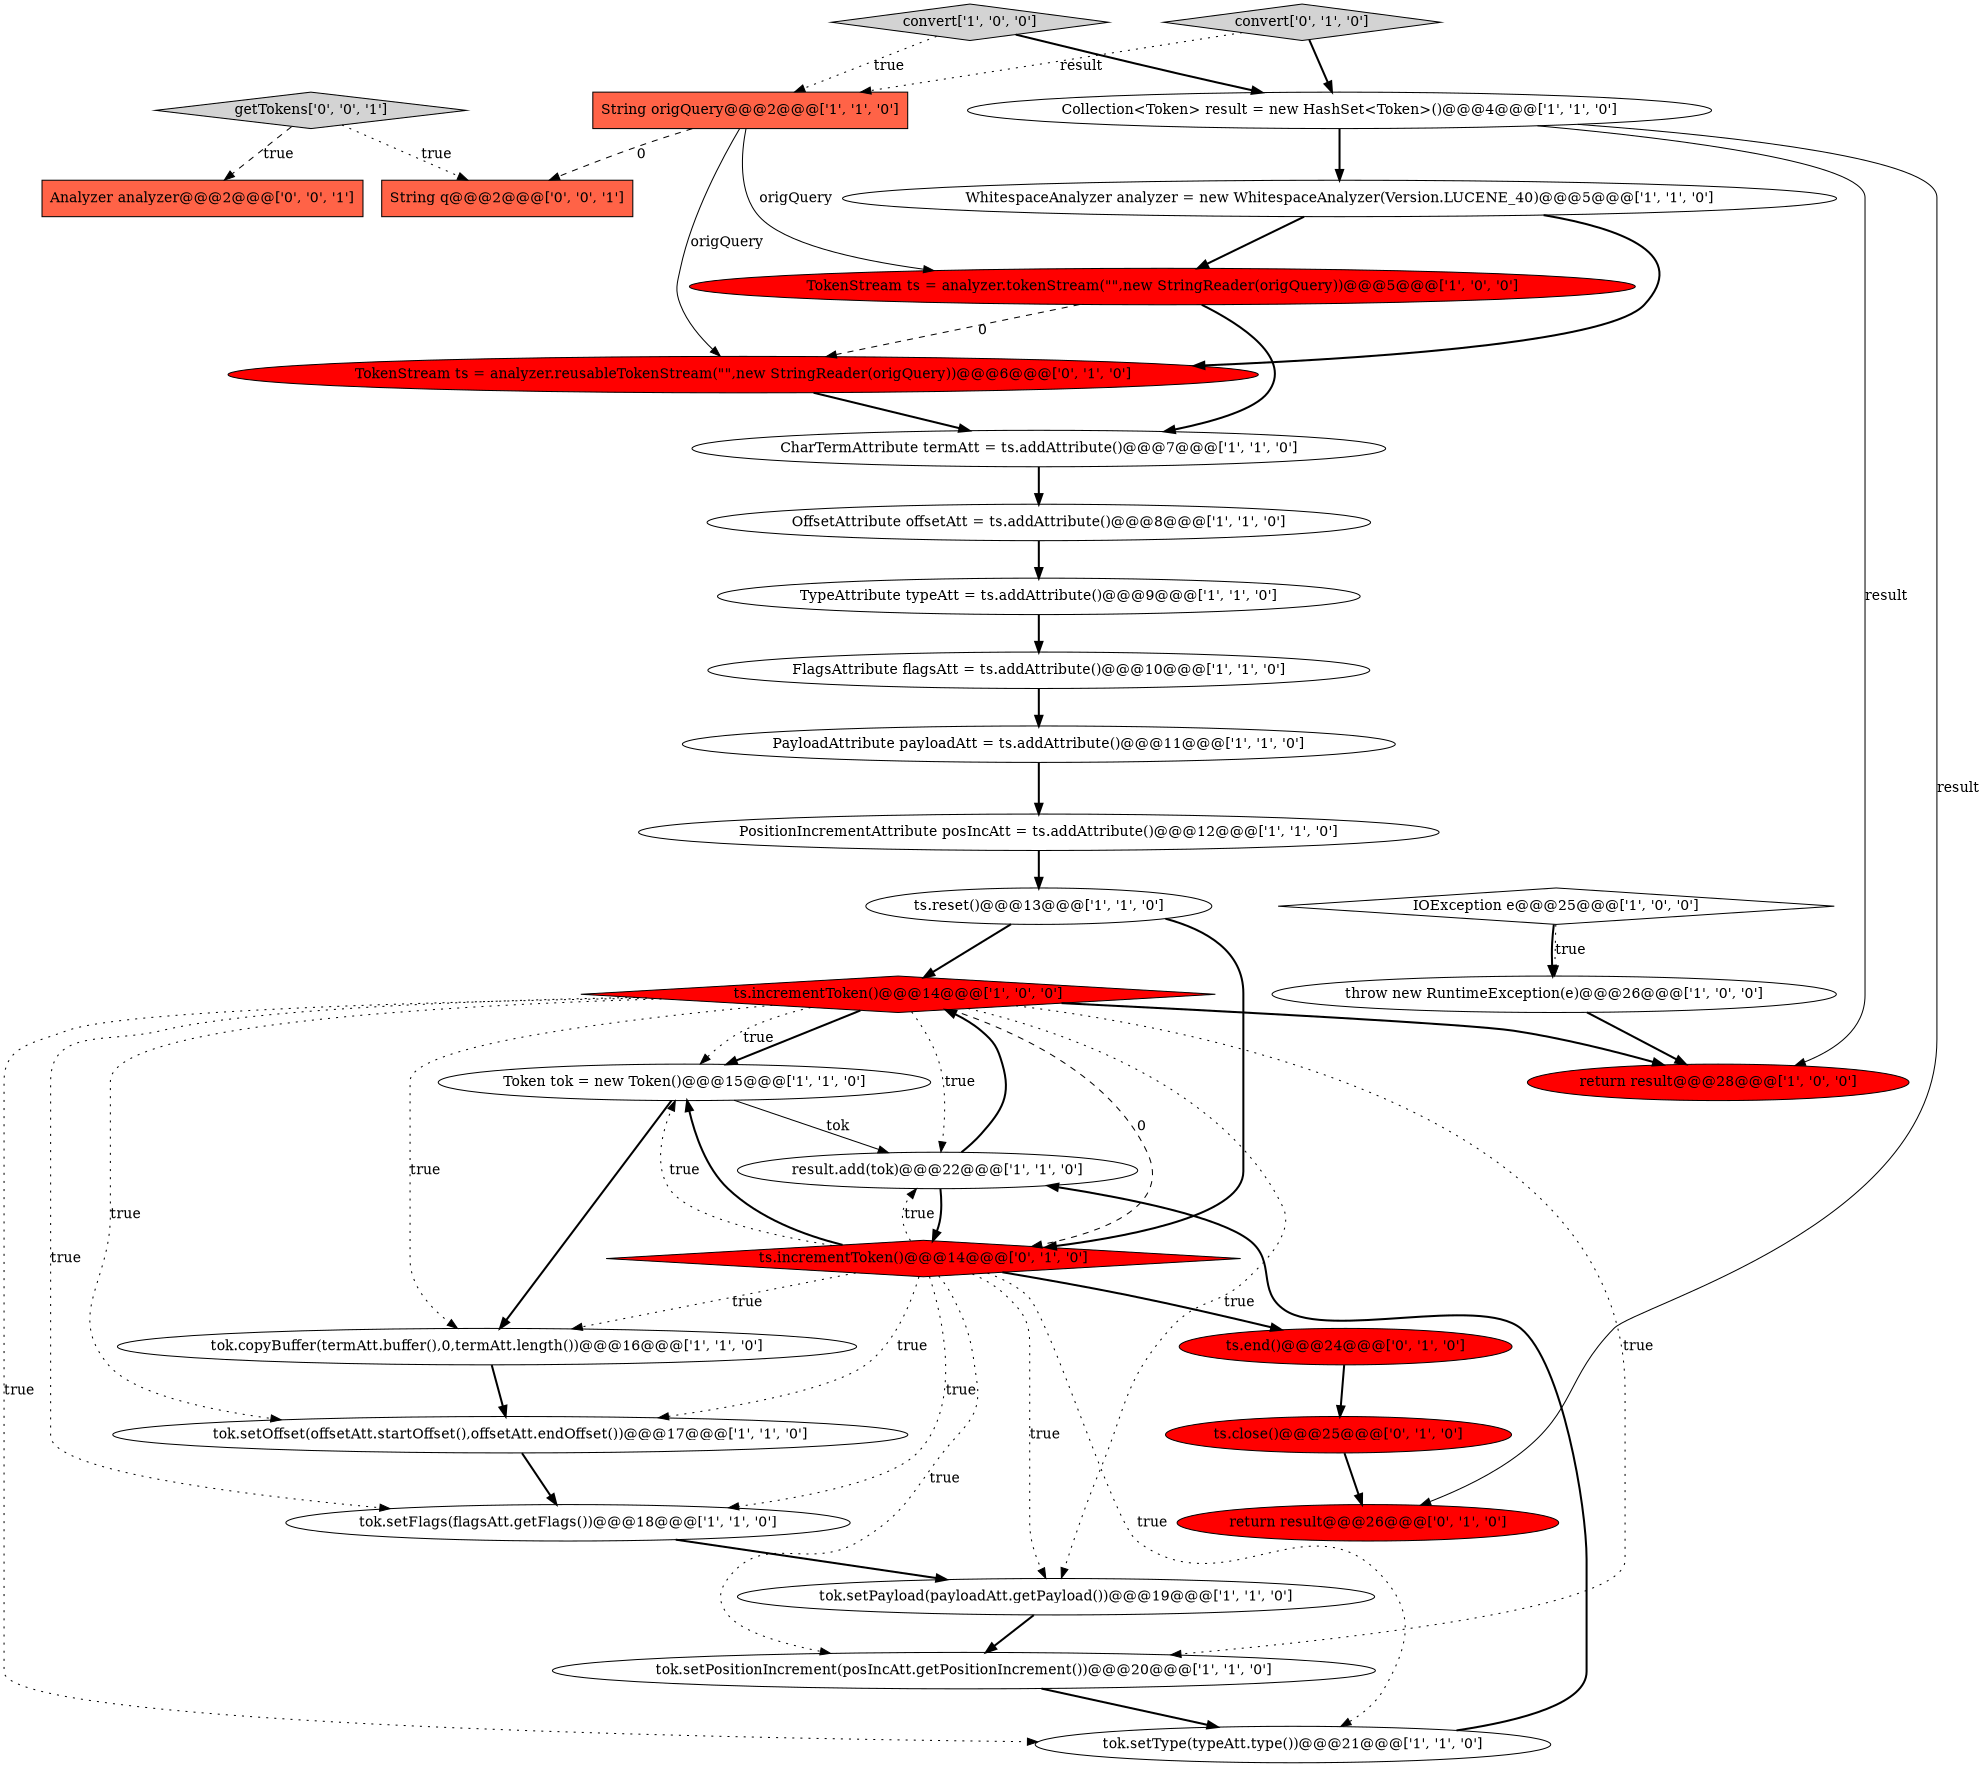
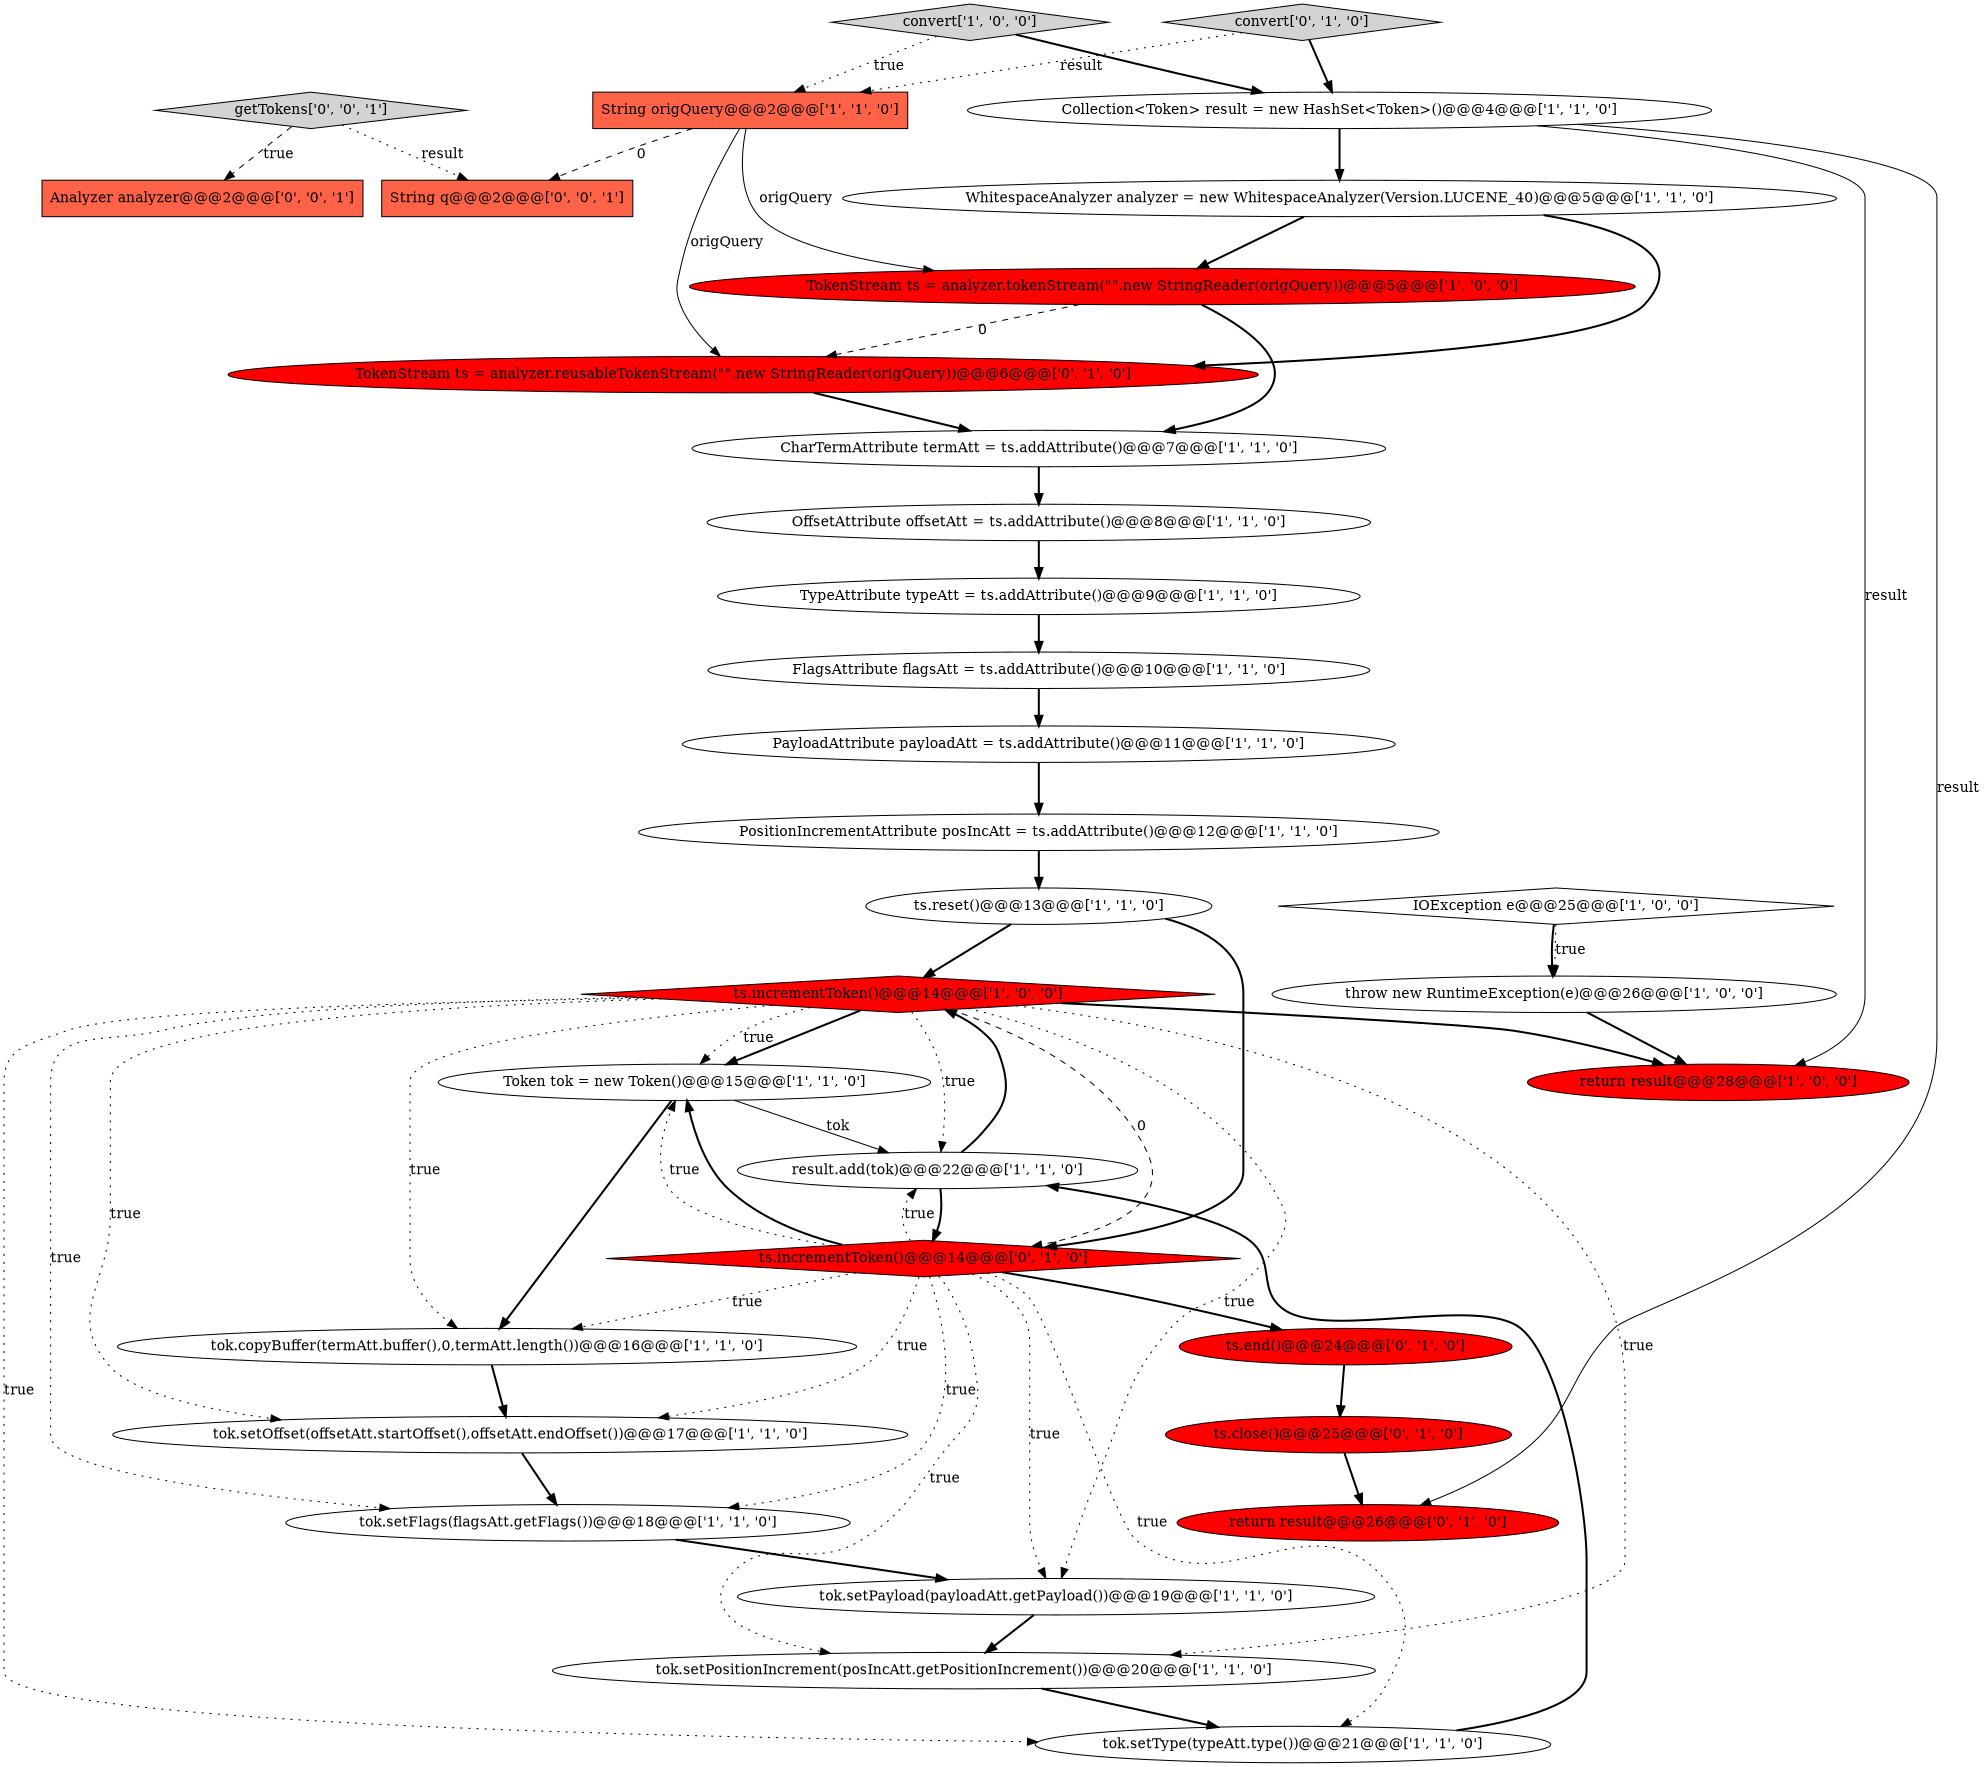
(437, 154) -> (443, 154)
